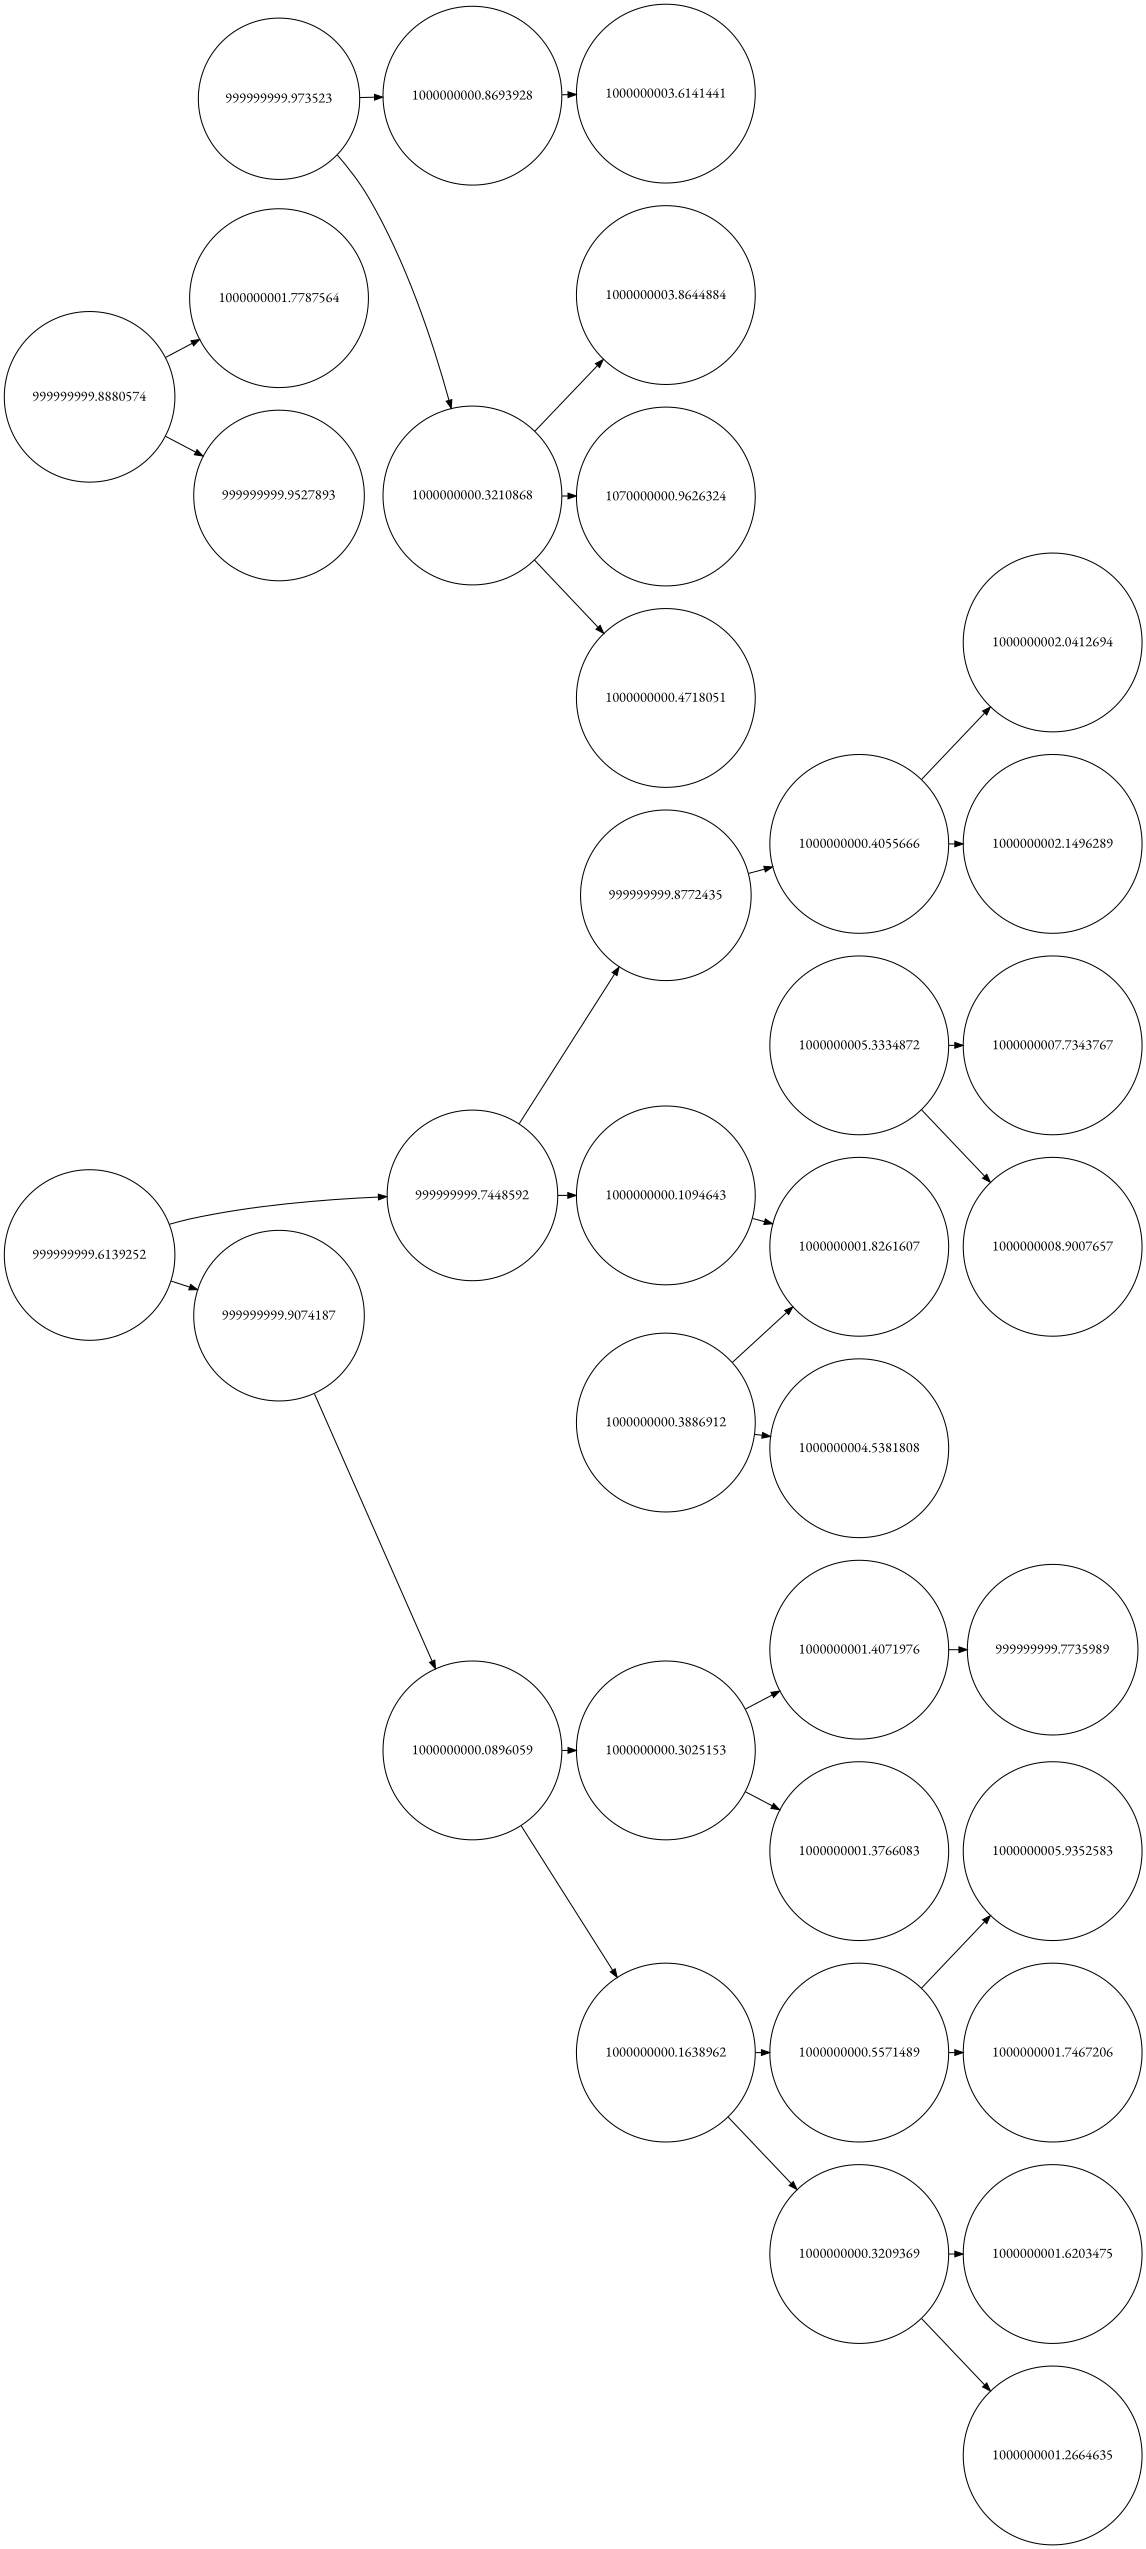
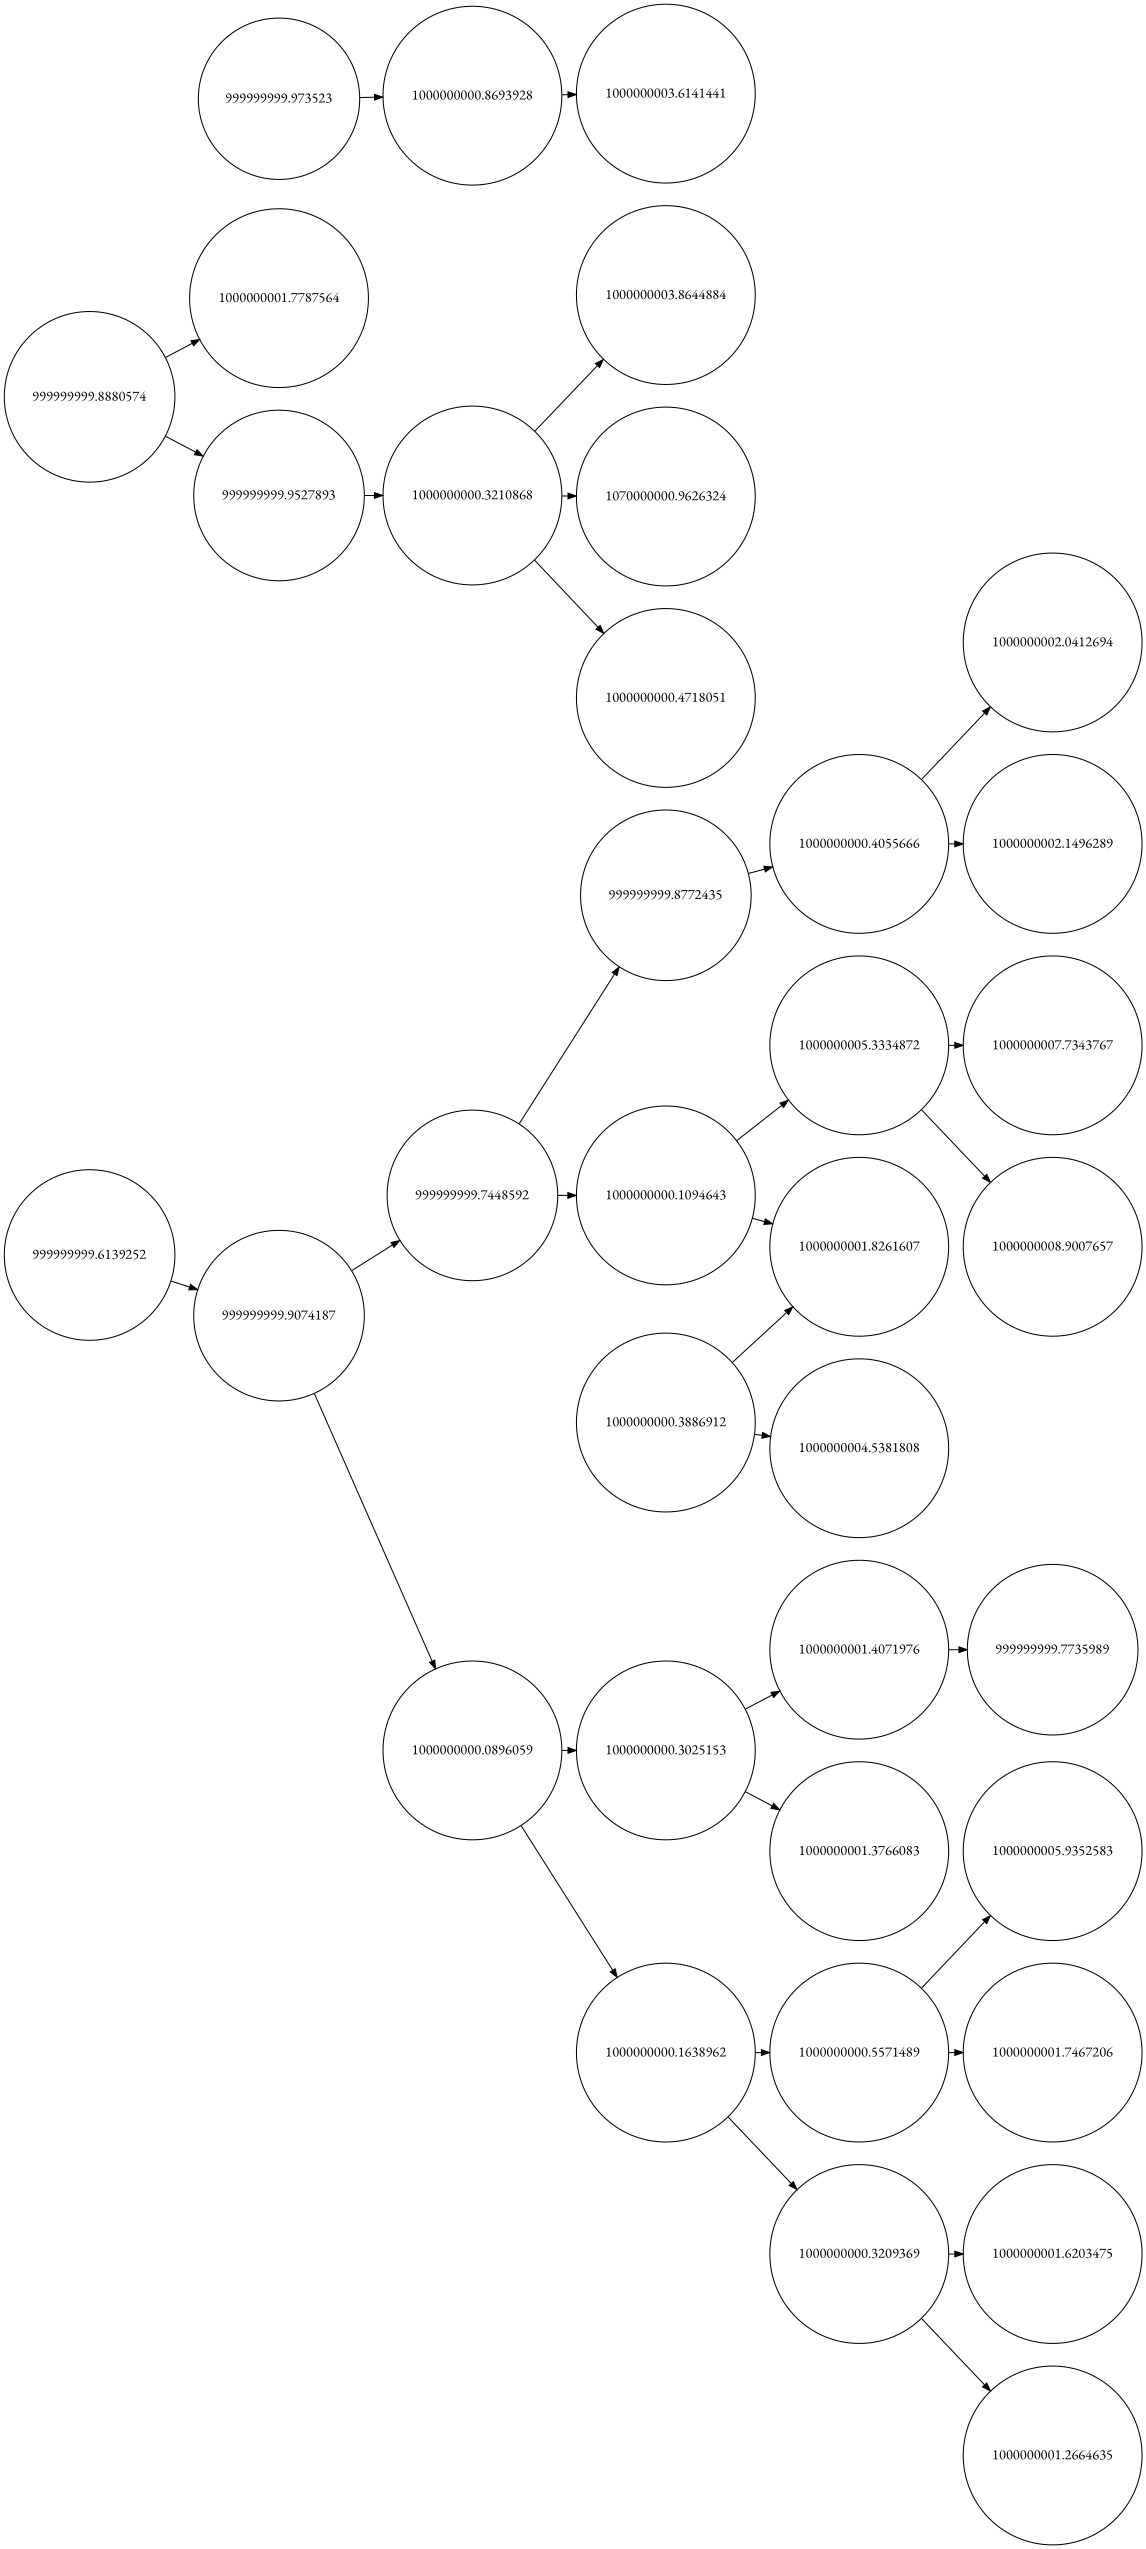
(405, 272) -> (369, 495)
none -> (759, 1123)
(273, 1205) -> (372, 1258)
